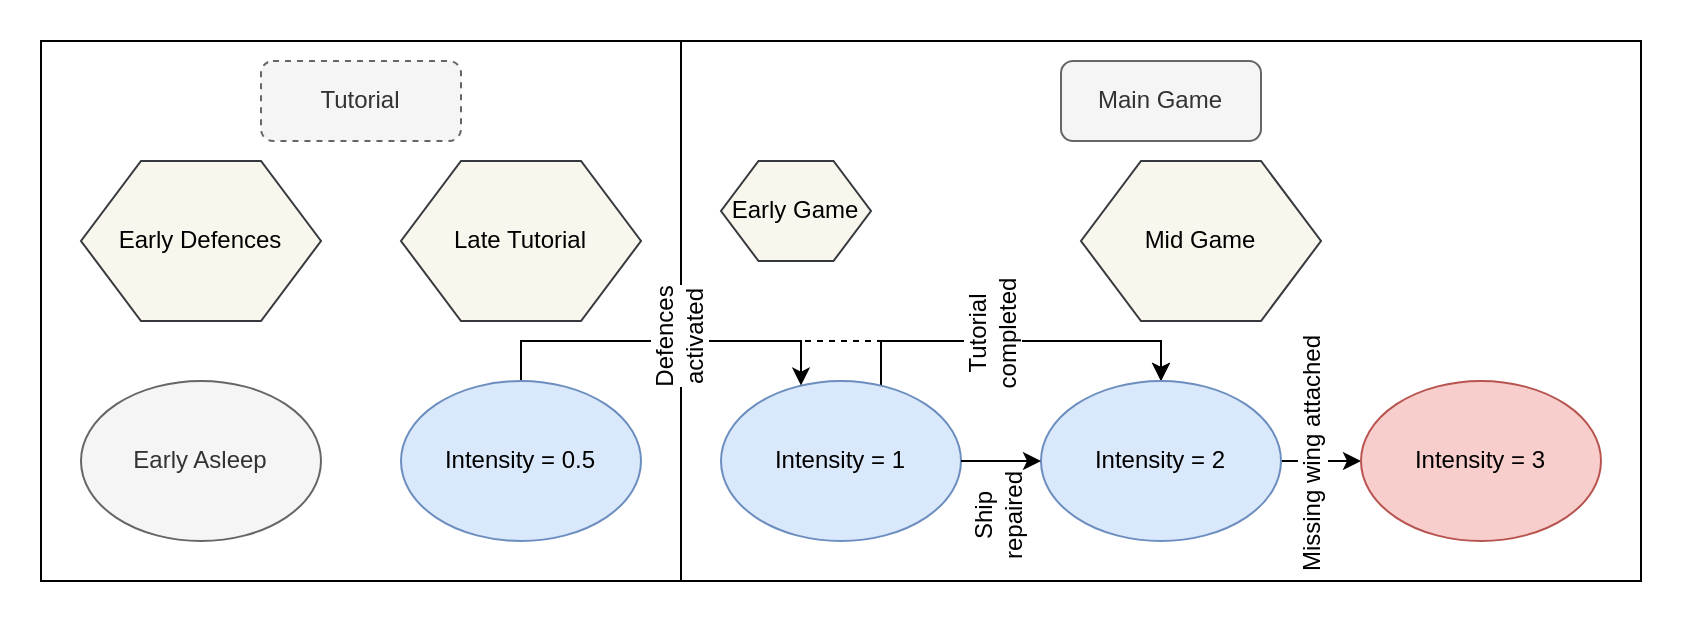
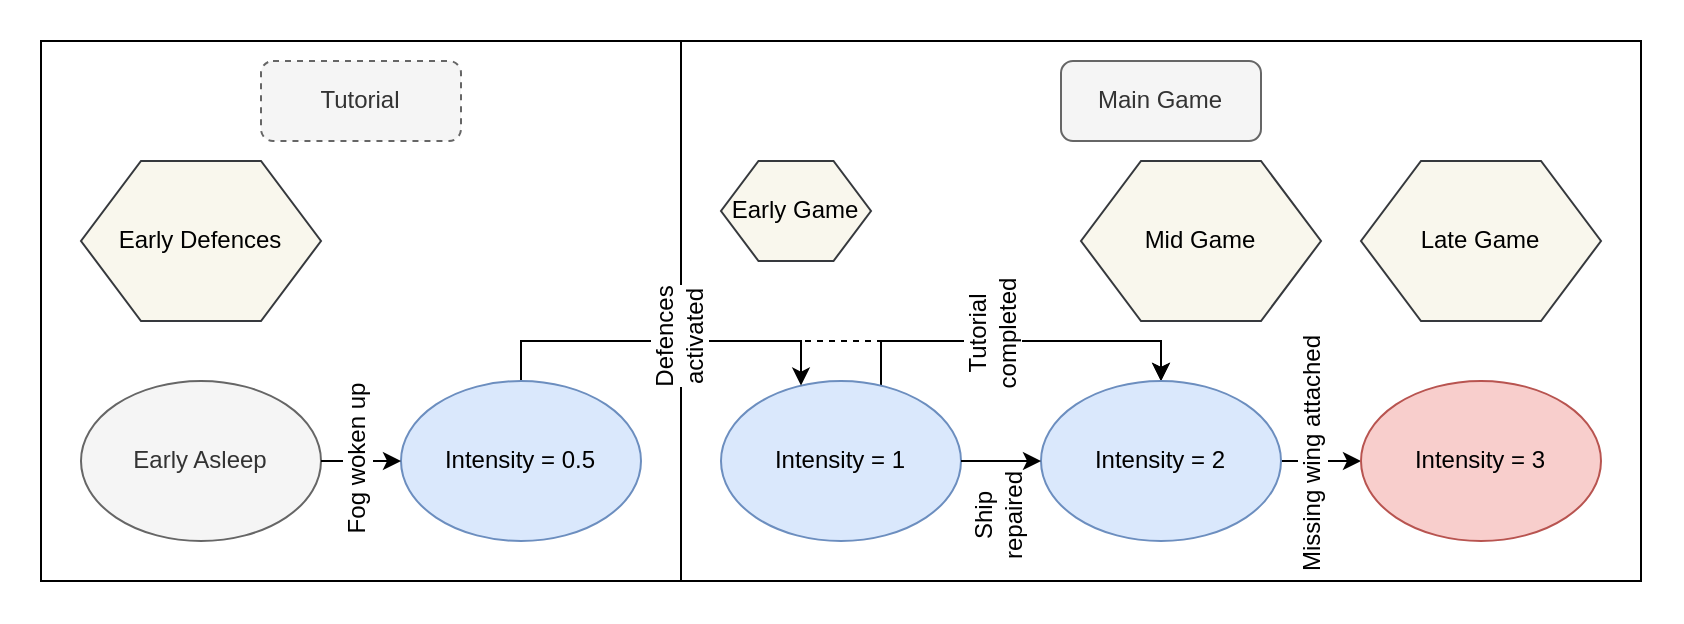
(521, 241) -> none
none -> (1481, 241)
none -> (354, 461)
